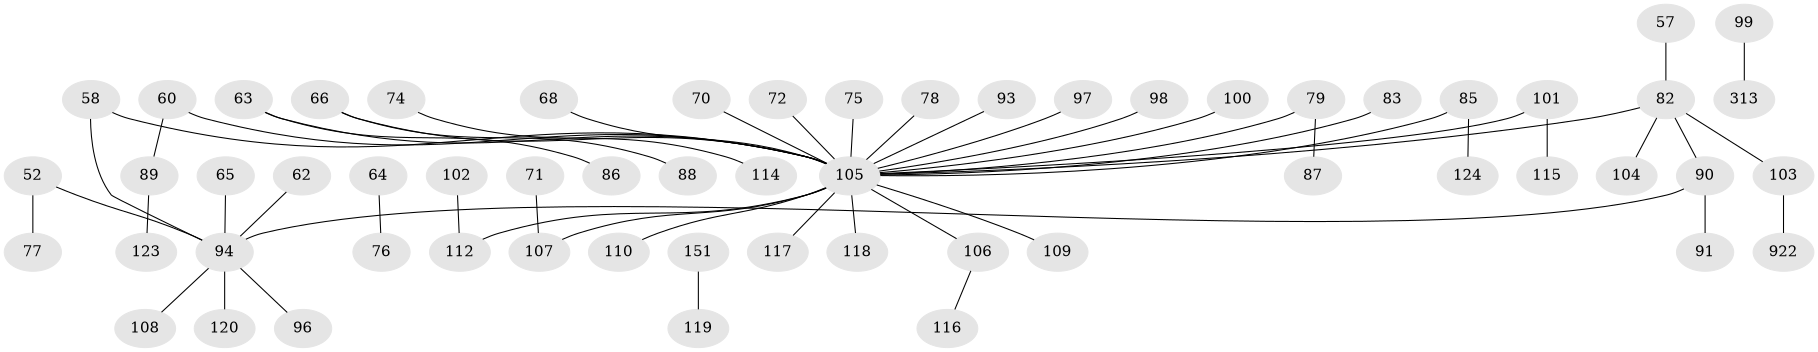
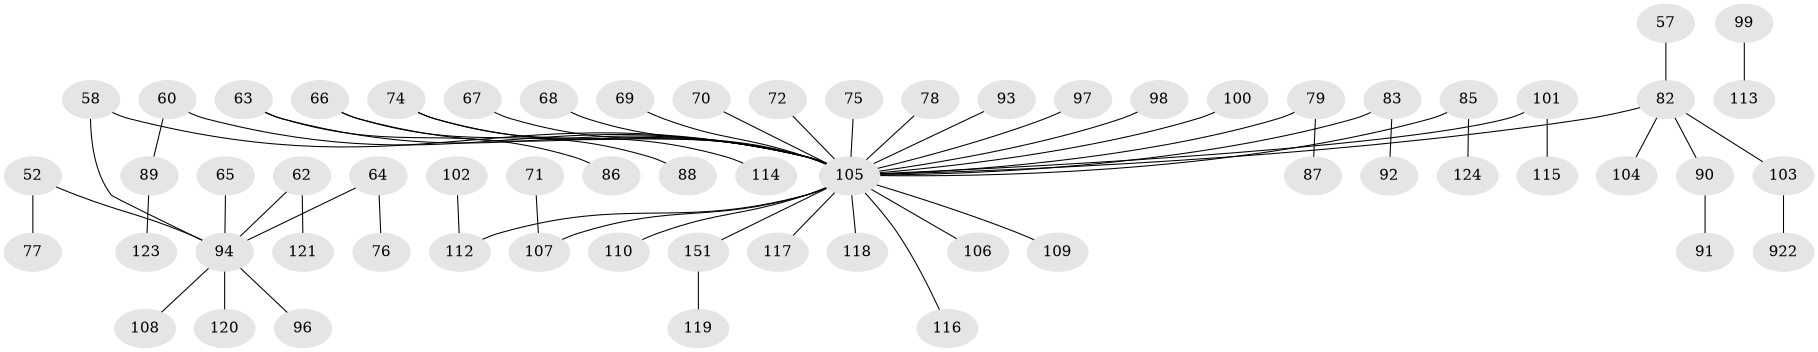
none -> (473, 100)
none -> (625, 100)
(1744, 100) -> (1744, 100)
none -> (622, 139)
none -> (1389, 176)
none -> (774, 214)
(1001, 215) -> (296, 217)
none -> (303, 252)
(963, 290) -> (907, 248)
